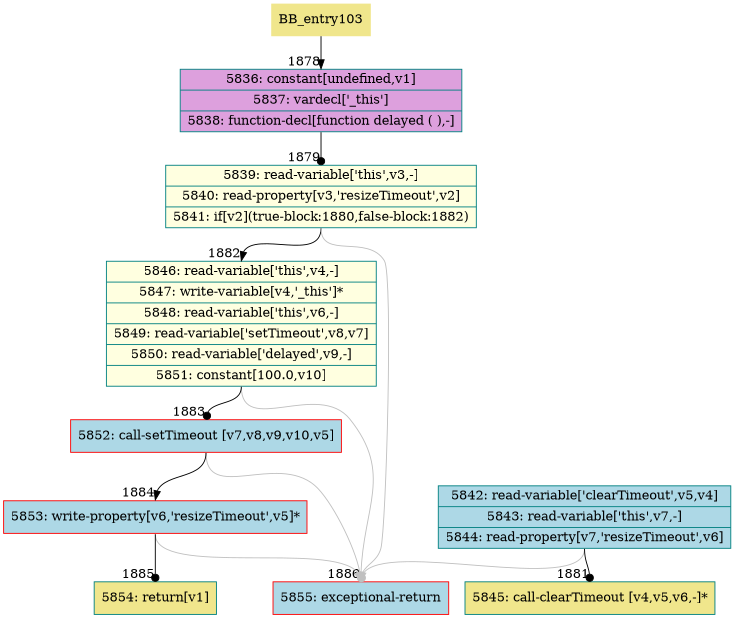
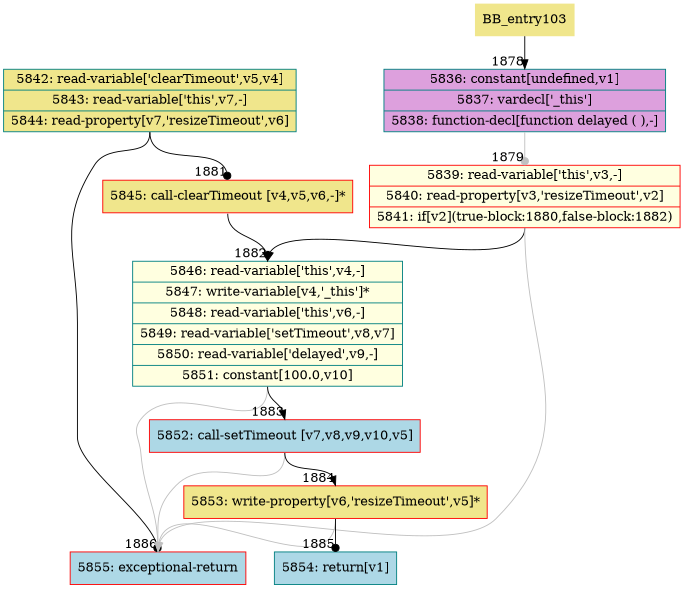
(321, 145) -> (525, 145)
(321, 197) -> (525, 197)
none -> (243, 235)
(227, 402) -> (273, 400)
(155, 517) -> (336, 502)
(585, 517) -> (150, 101)
(476, 565) -> (77, 331)
(155, 598) -> (336, 568)
(590, 598) -> (228, 197)
